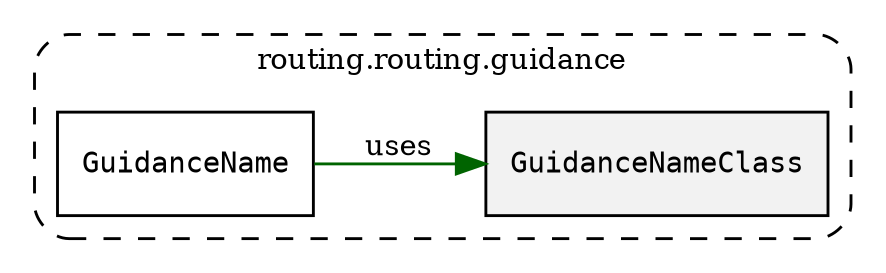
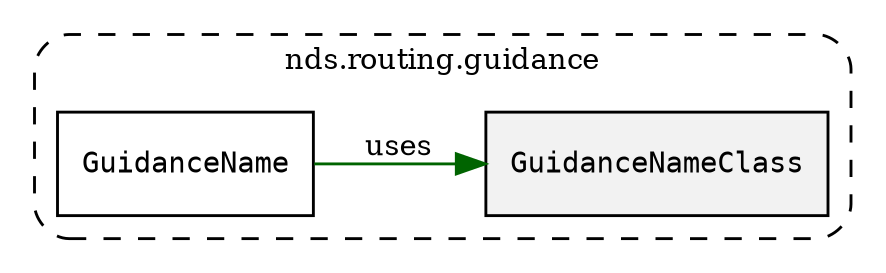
(443, 62) -> (443, 62)
